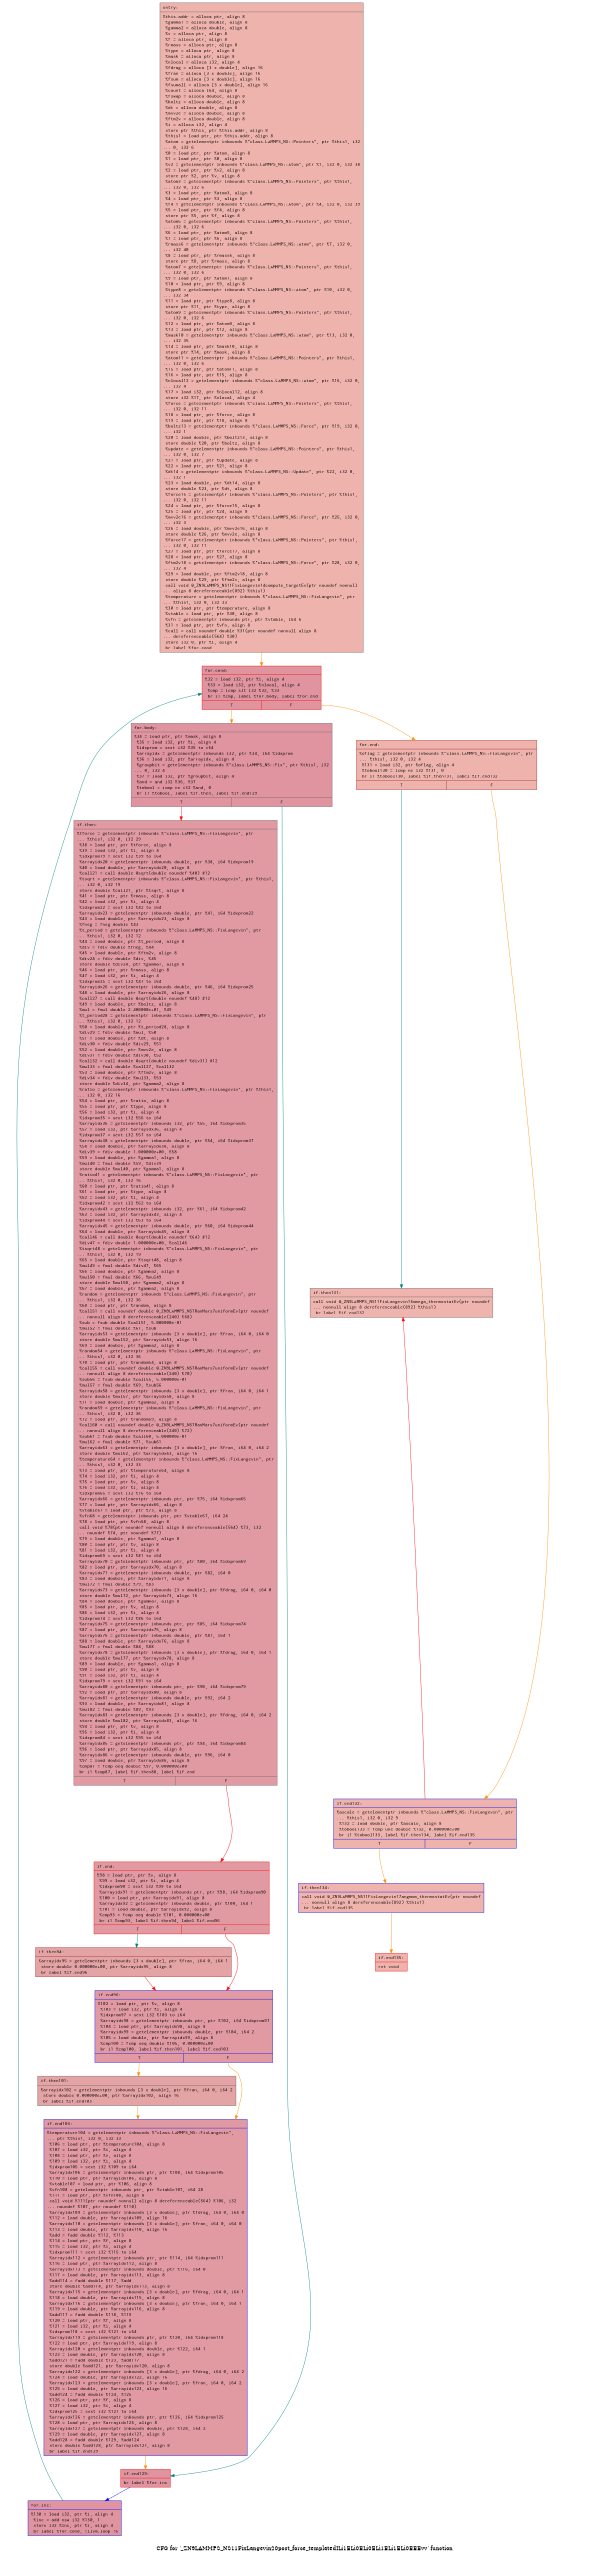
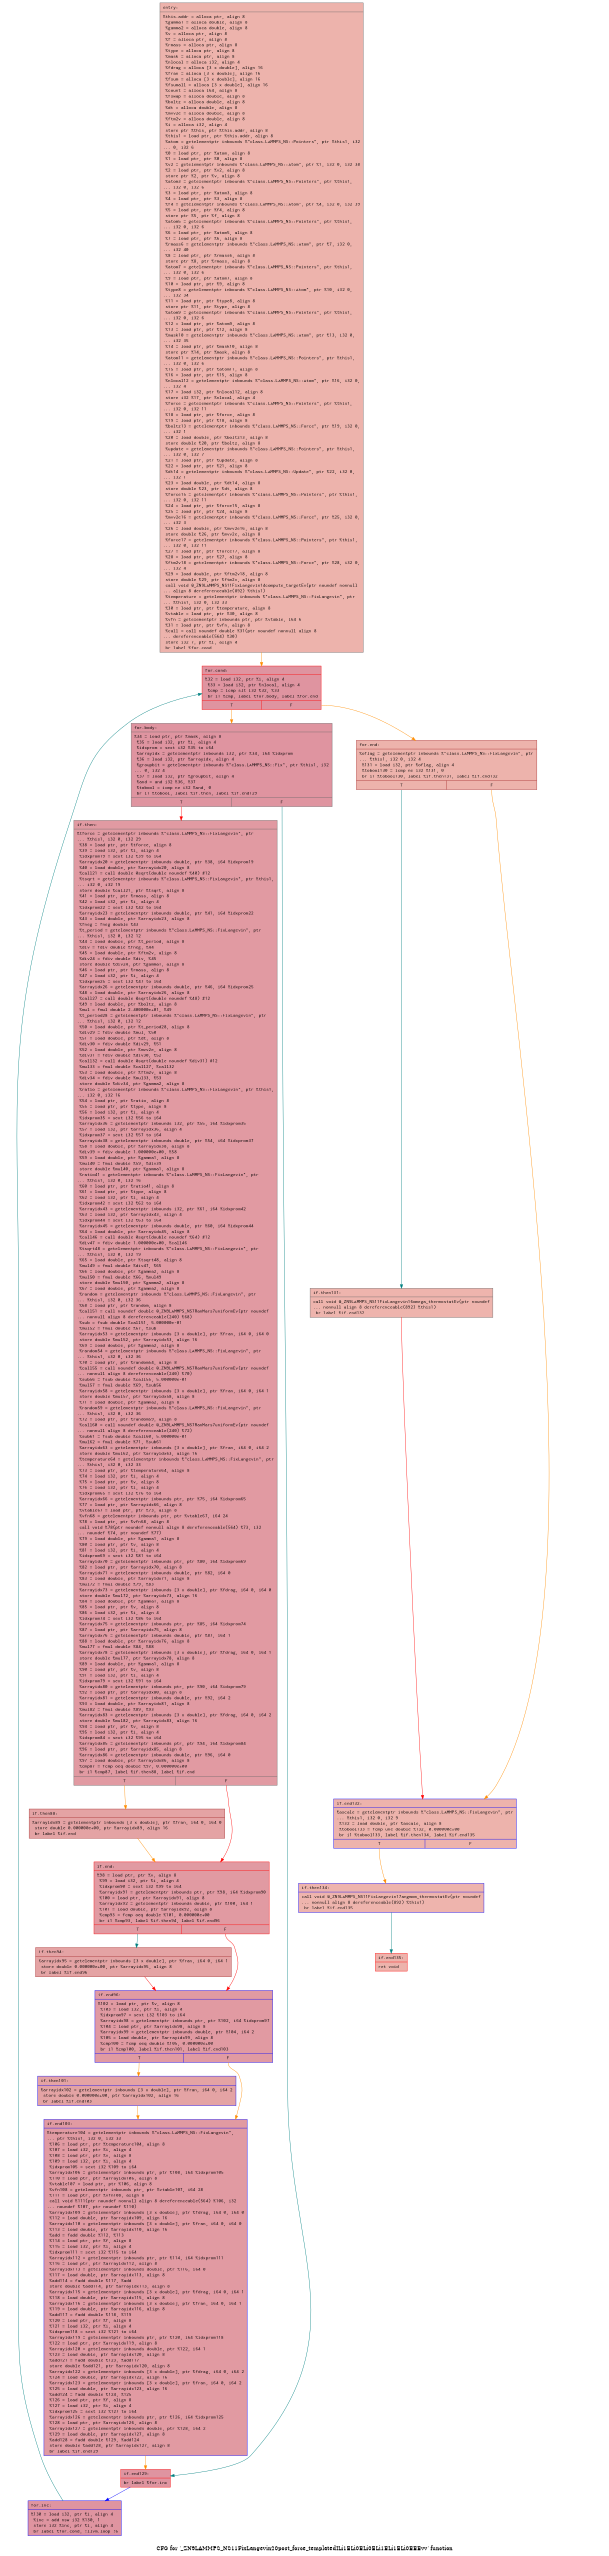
(200, 642) -> (200, 642)
(416, 1560) -> (410, 1556)
none -> (127, 1824)
(391, 1931) -> (391, 1931)
(137, 2091) -> (137, 2091)
